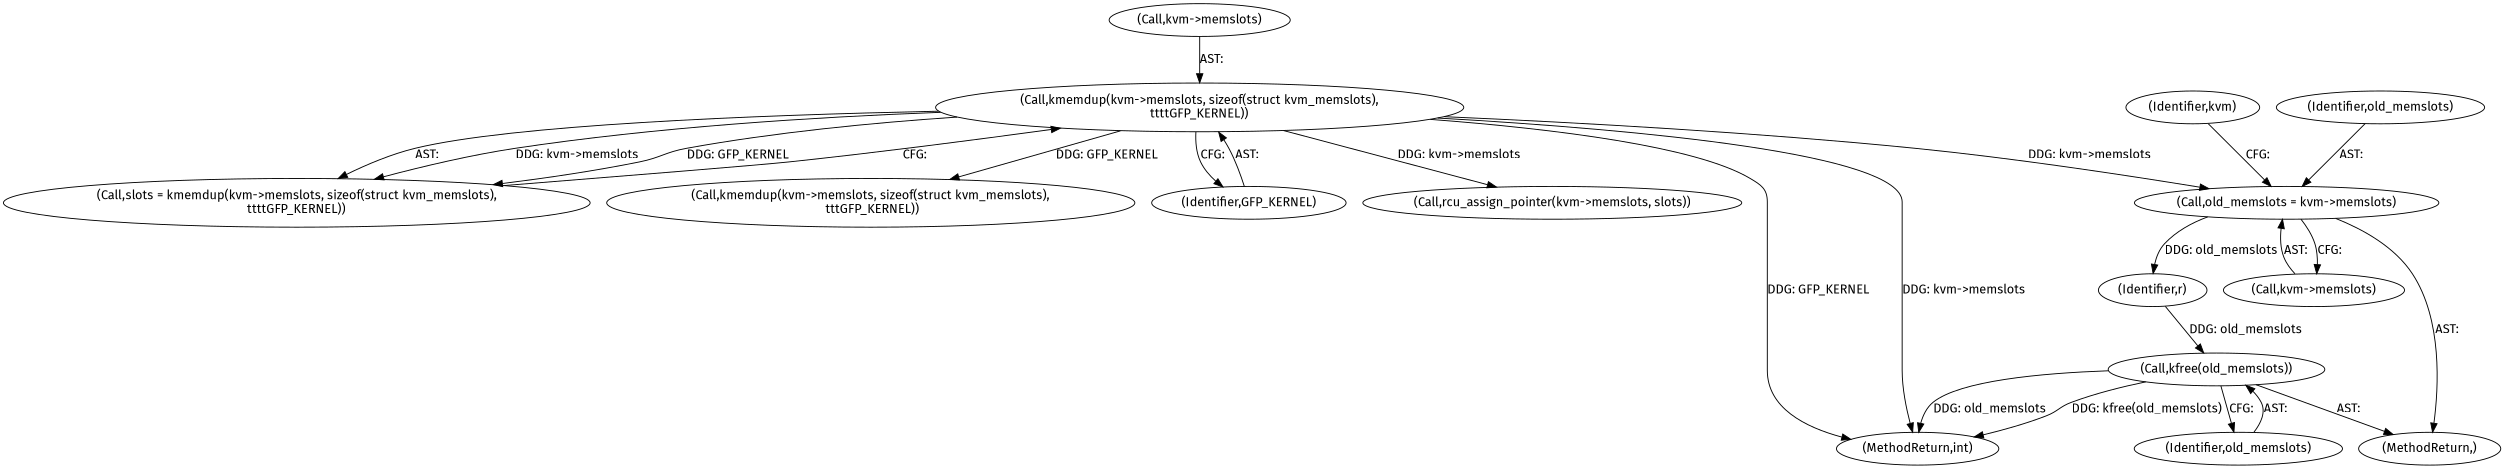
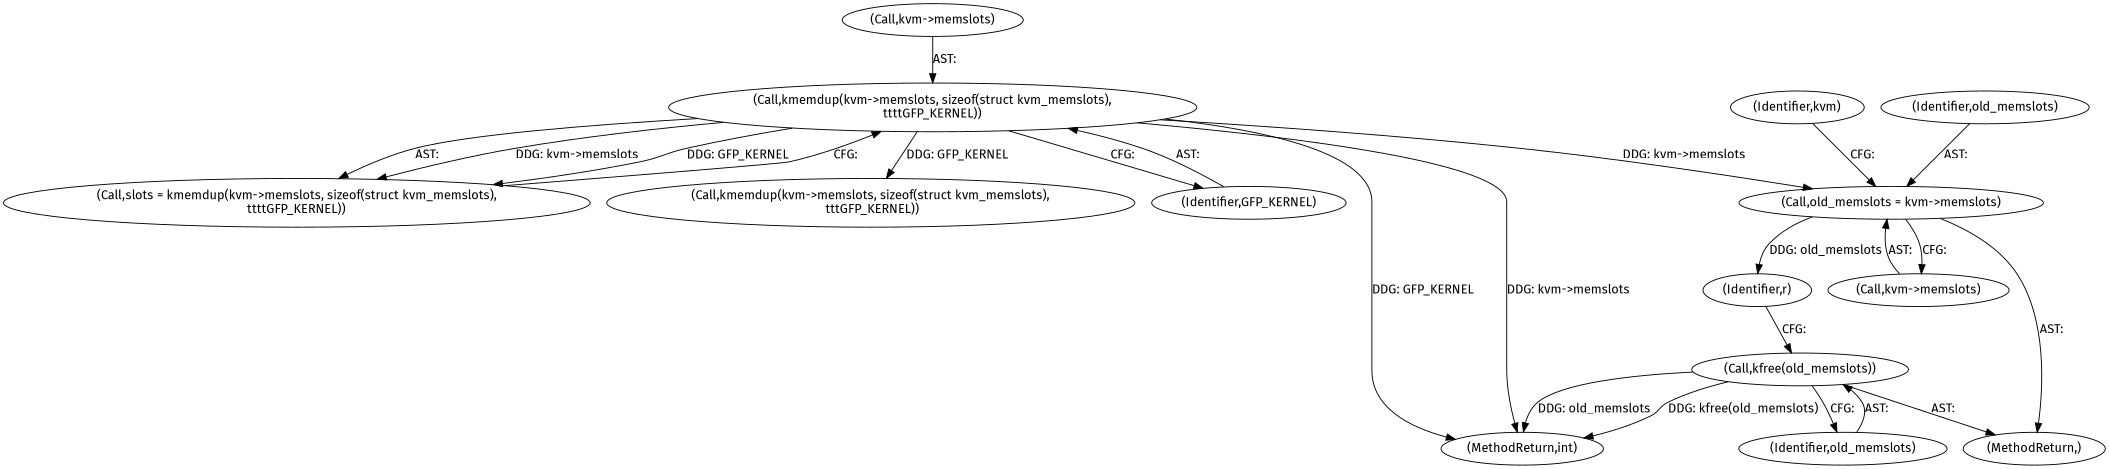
(1552, 203) -> none
(2246, 330) -> (1796, 330)
